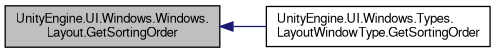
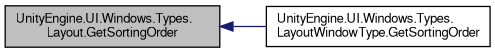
(112, 27) -> (112, 27)
